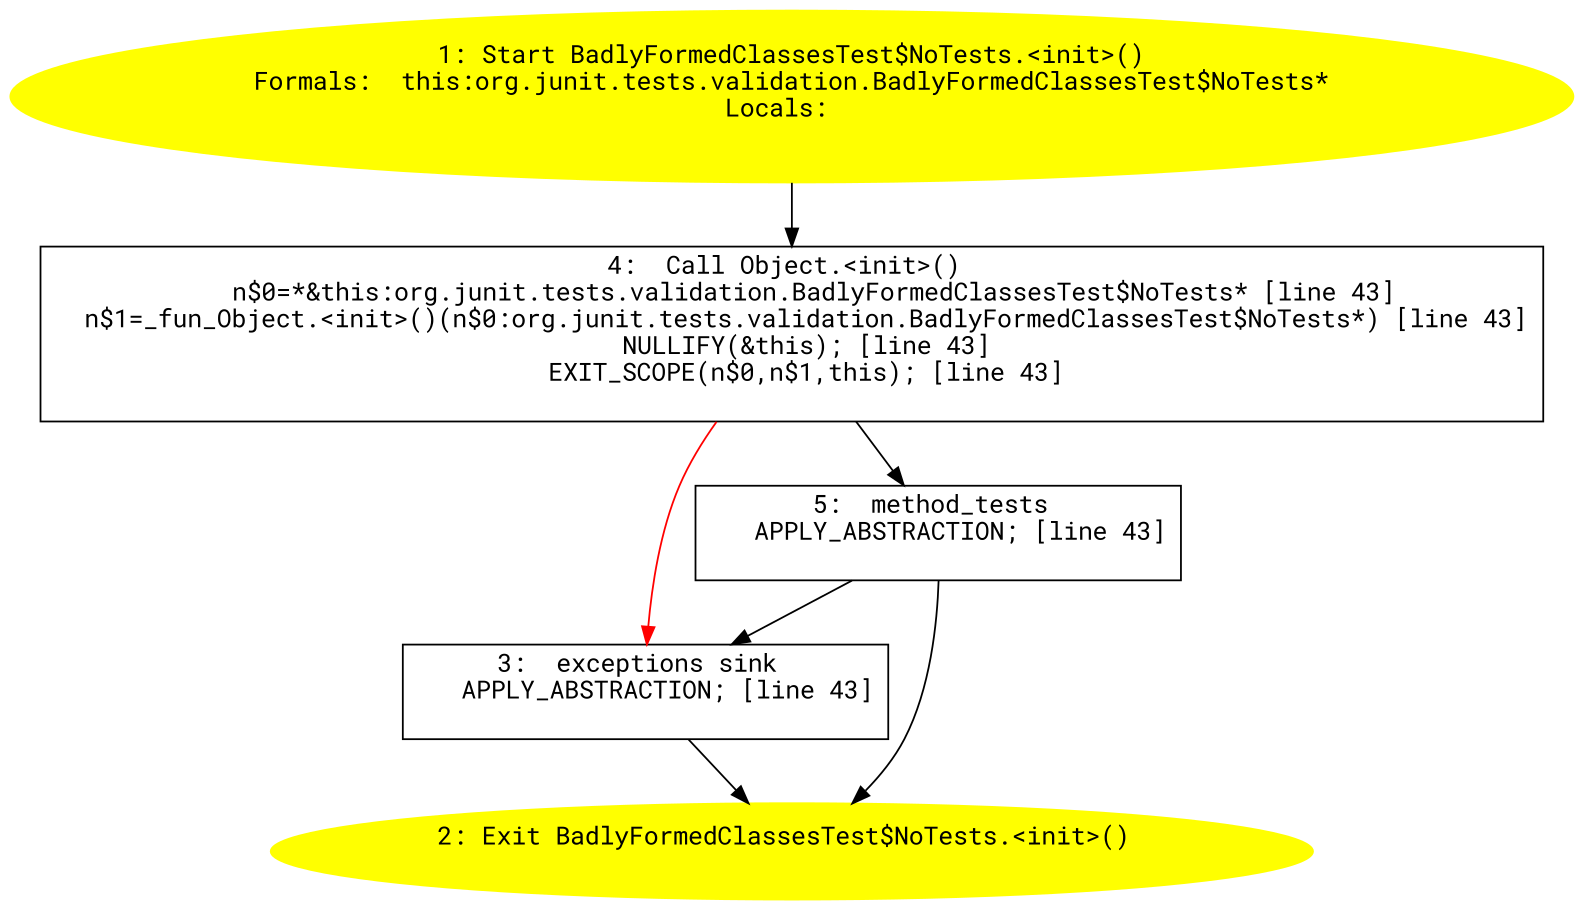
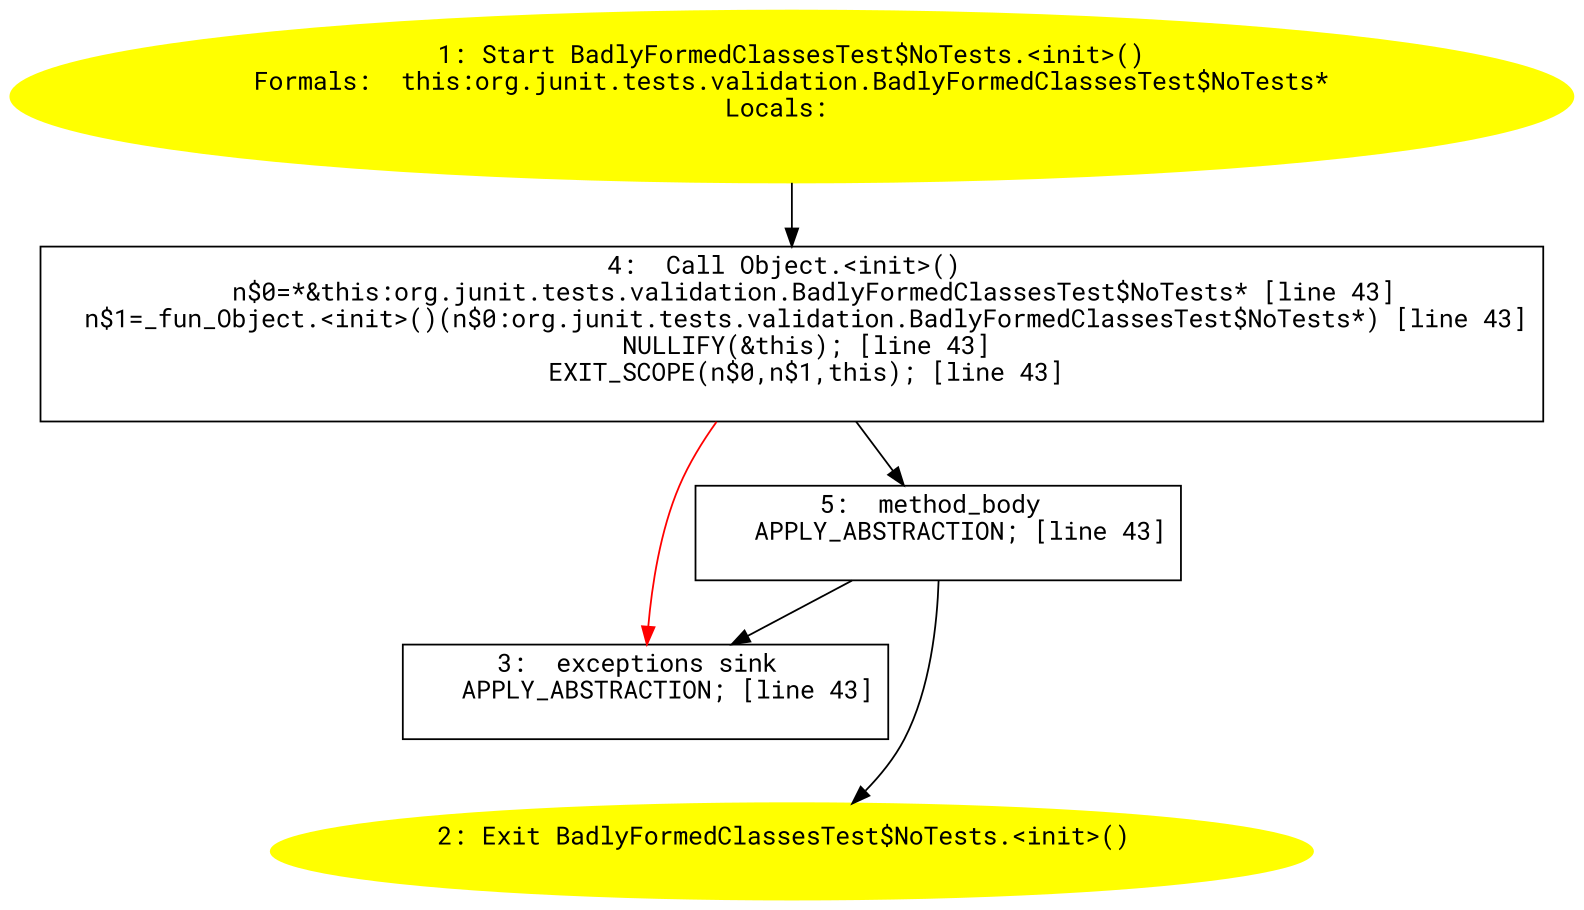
(938, 533) -> (938, 533)
(712, 765) -> none
